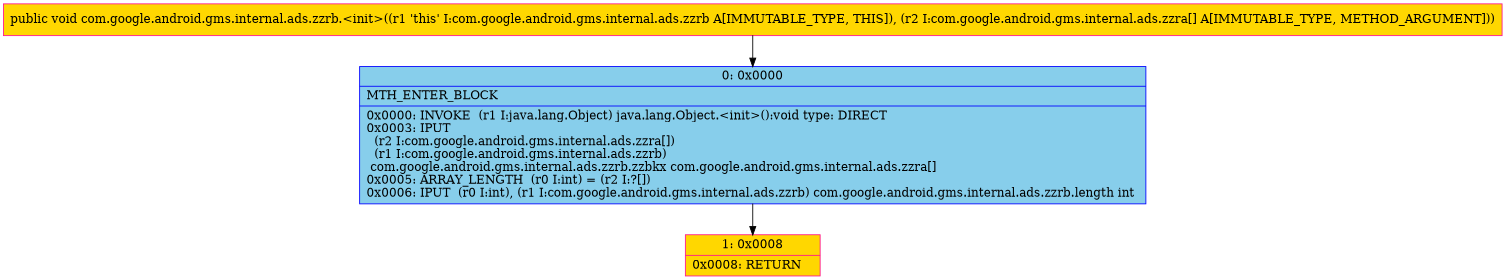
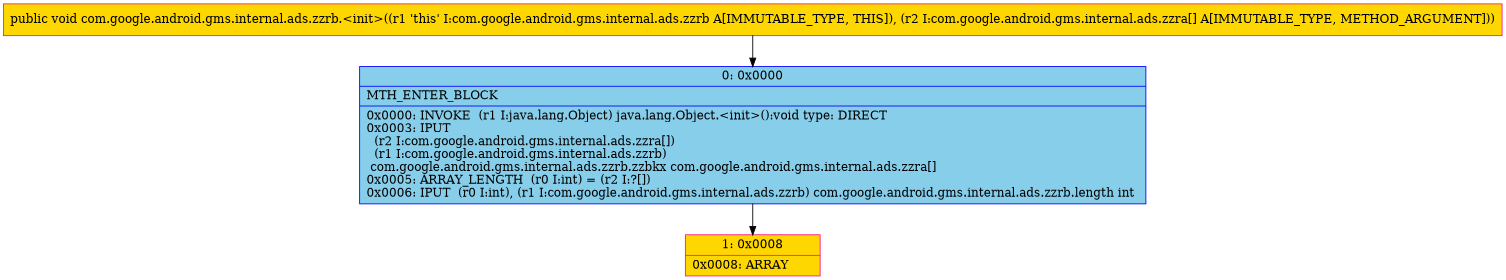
(753, 265) -> (746, 265)
